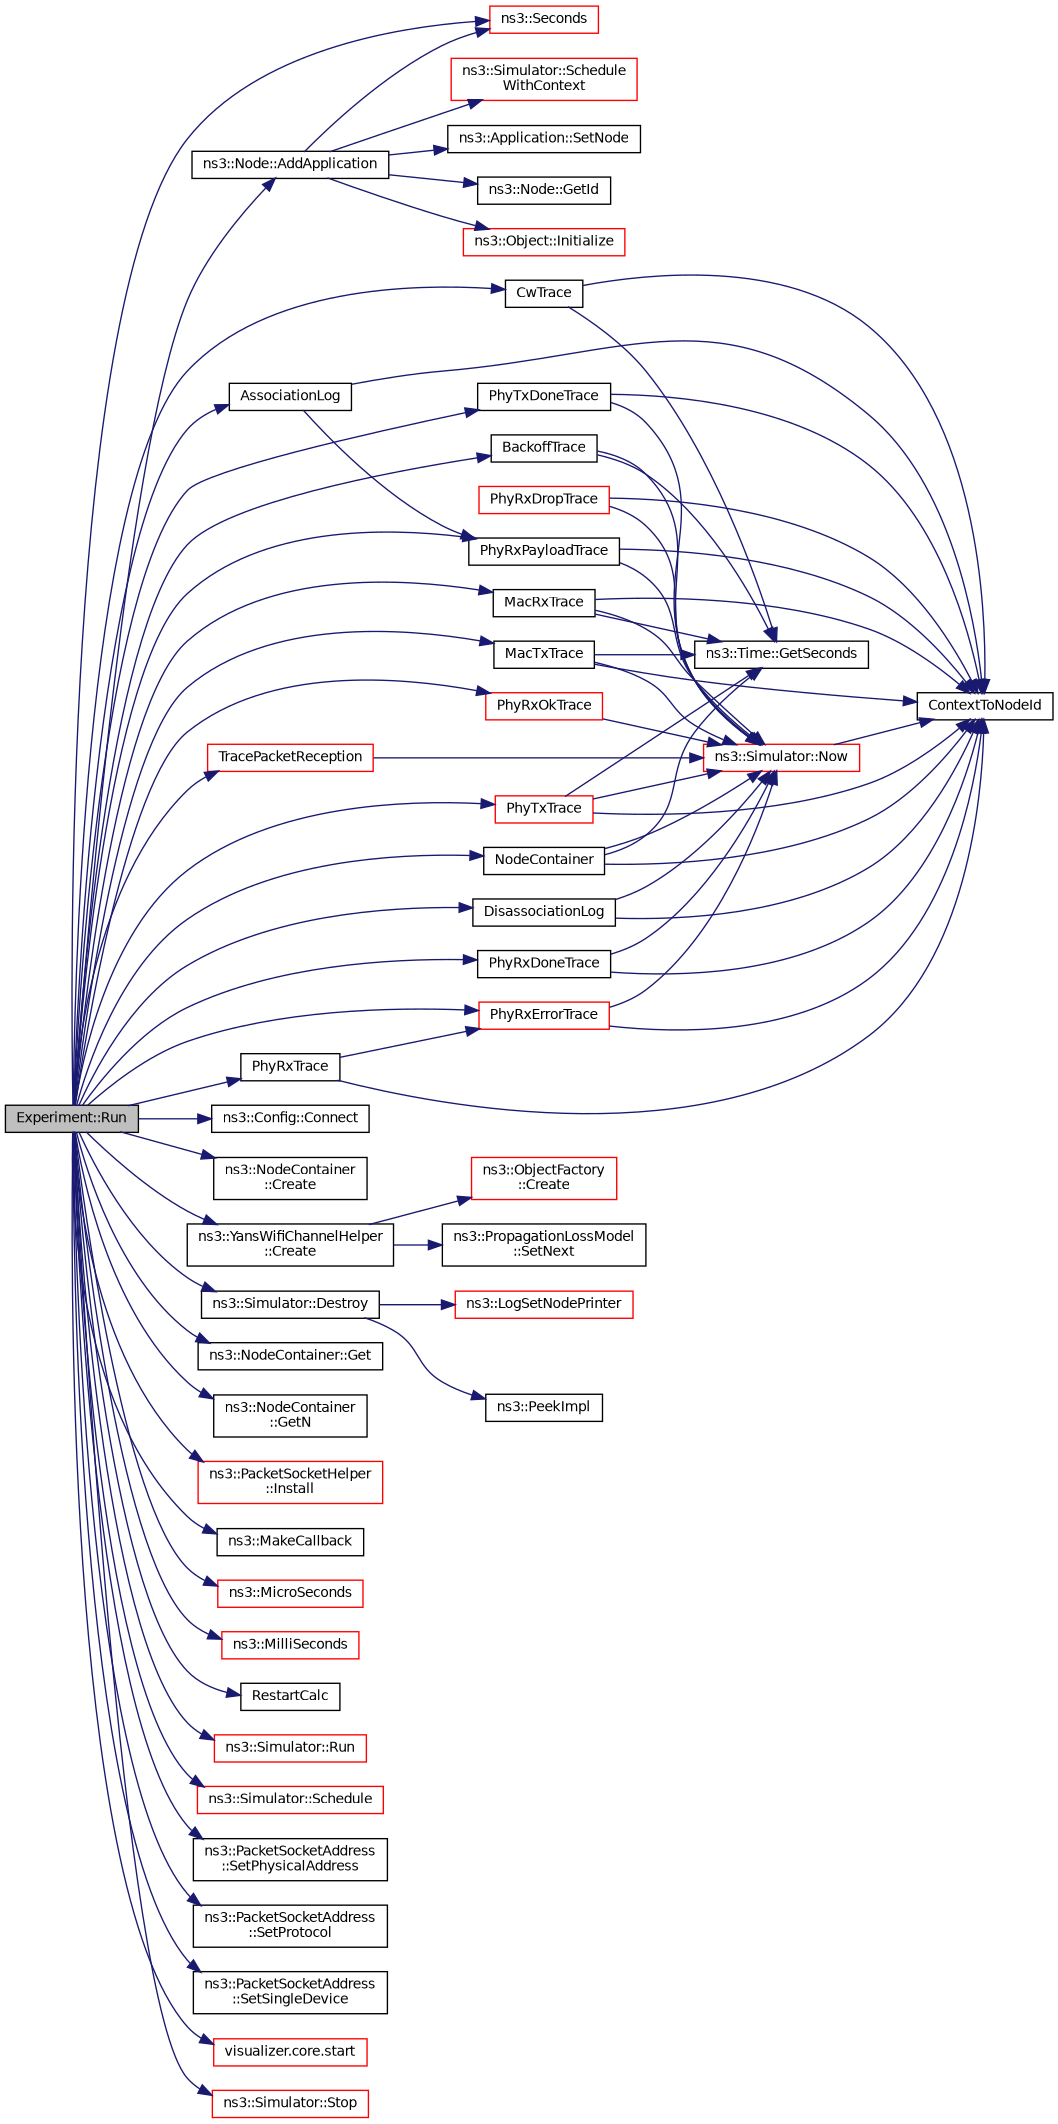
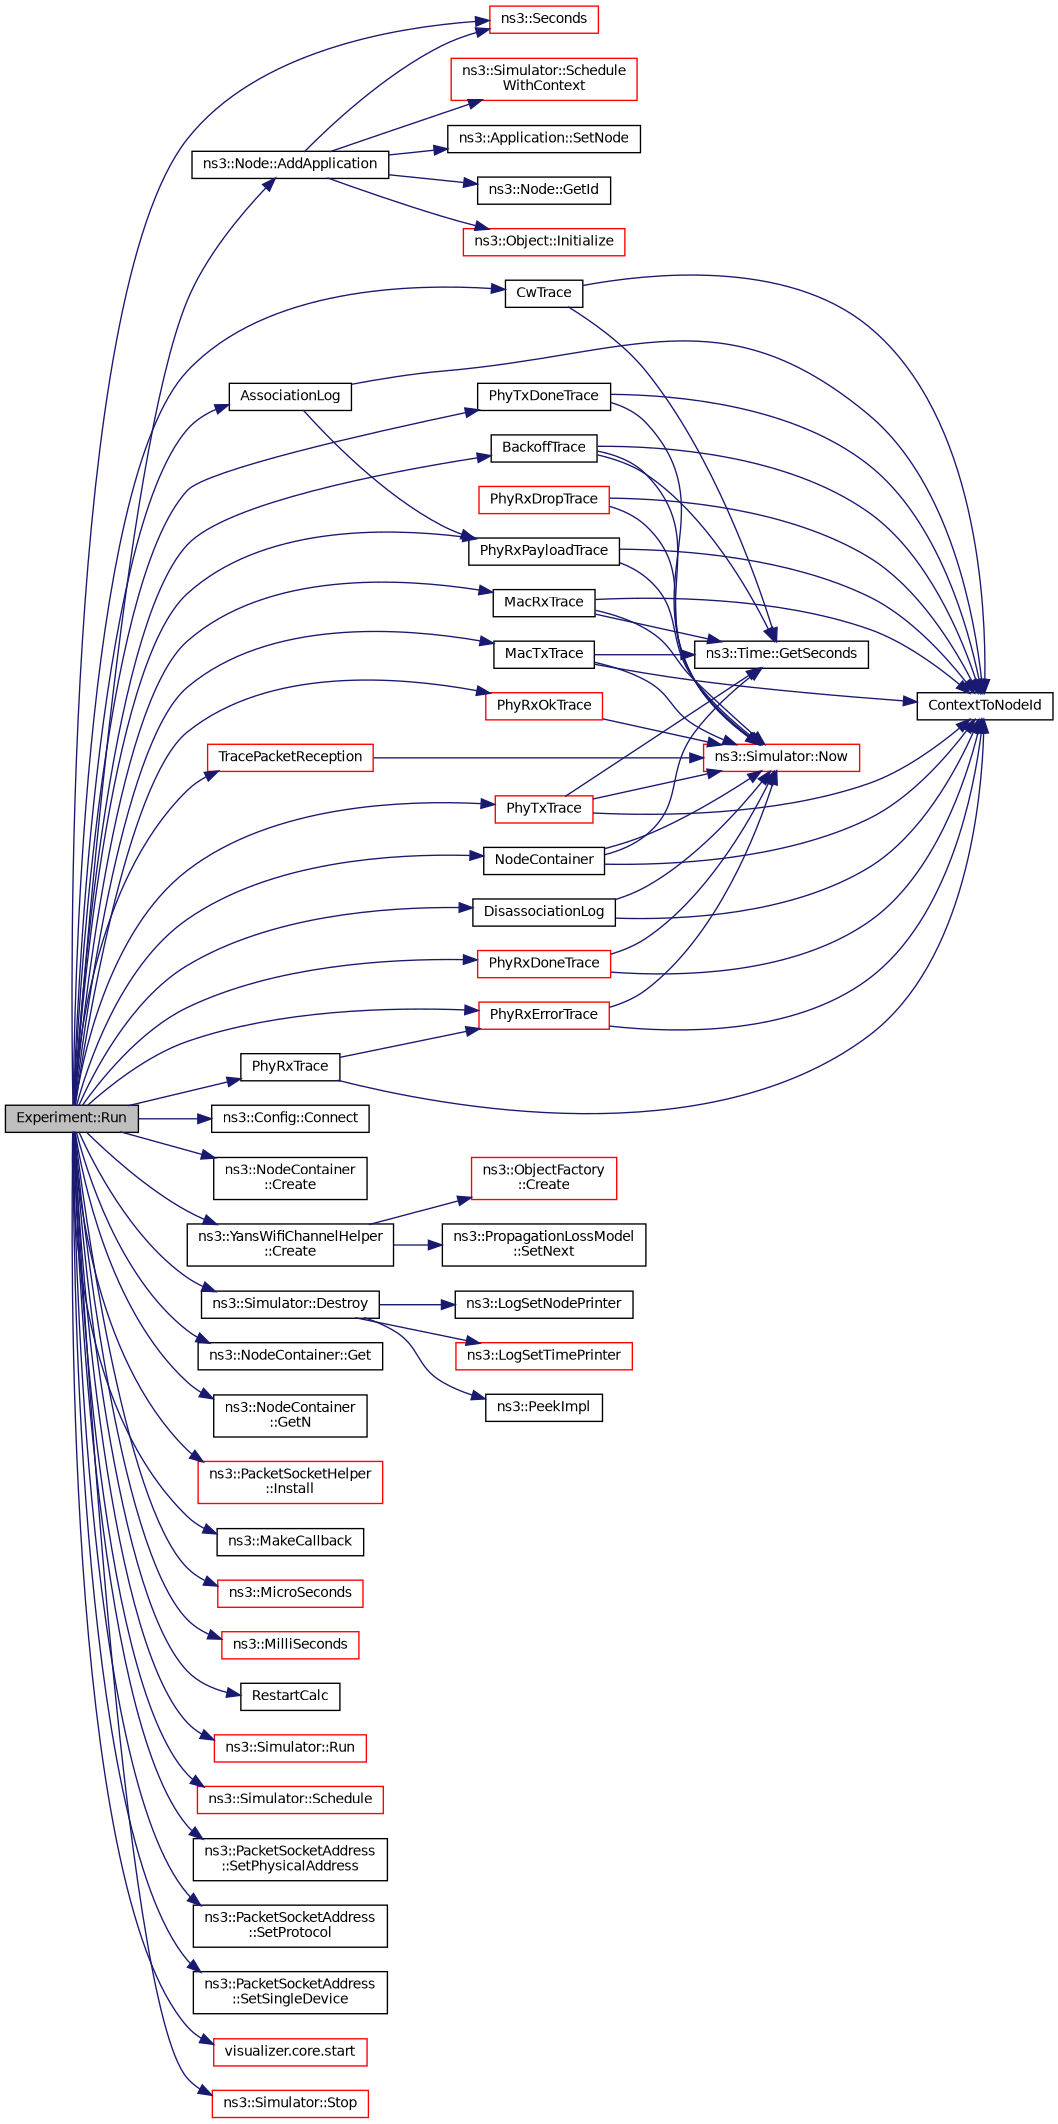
(877, 734) -> (834, 492)
(544, 964) -> (544, 964)
(544, 1305) -> (544, 1305)
none -> (544, 1356)
